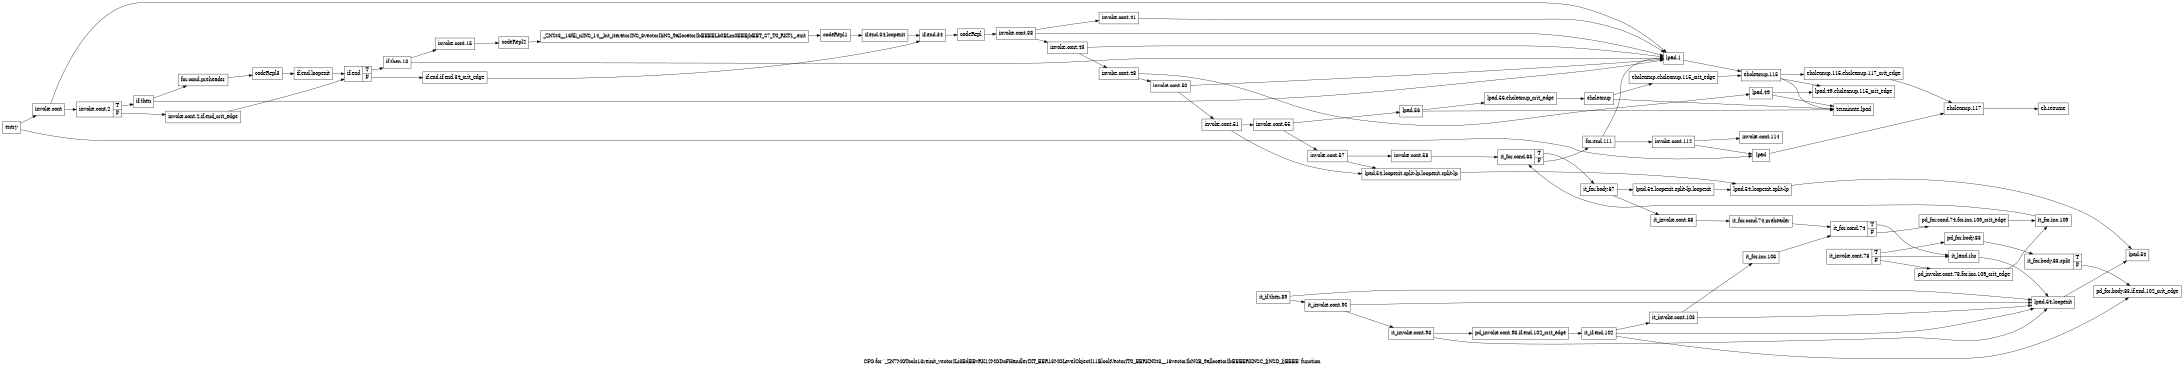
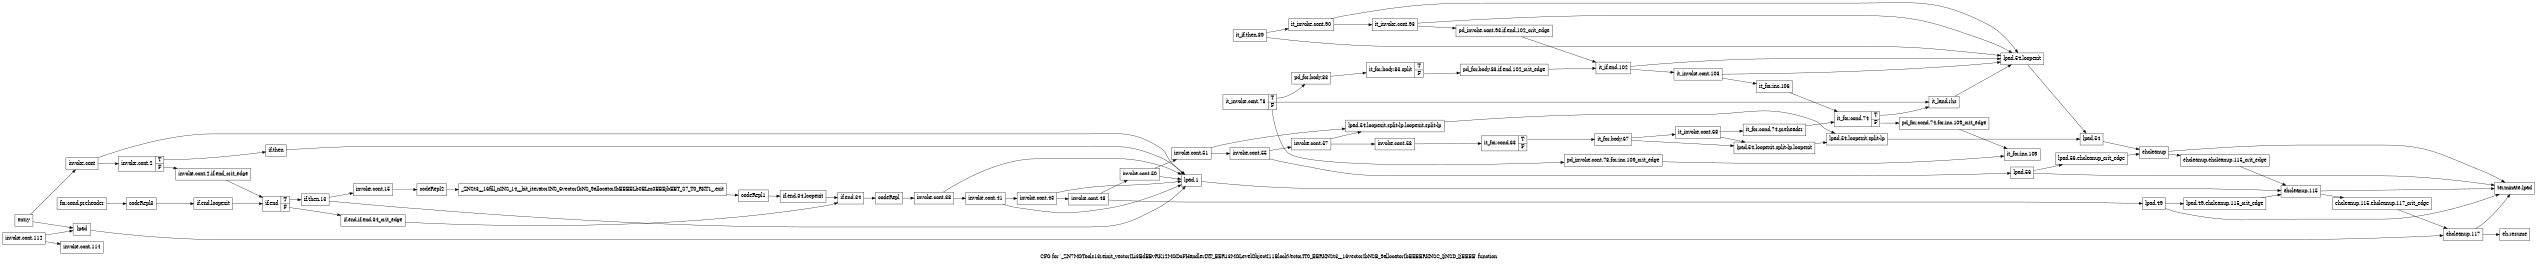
(1040, 40) -> (1010, 198)
(1799, 82) -> (2269, 196)
(169, 93) -> none
none -> (1731, 139)
(1599, 142) -> none
none -> (2120, 145)
(1778, 205) -> none
none -> (2493, 214)
(1877, 358) -> (1570, 69)
